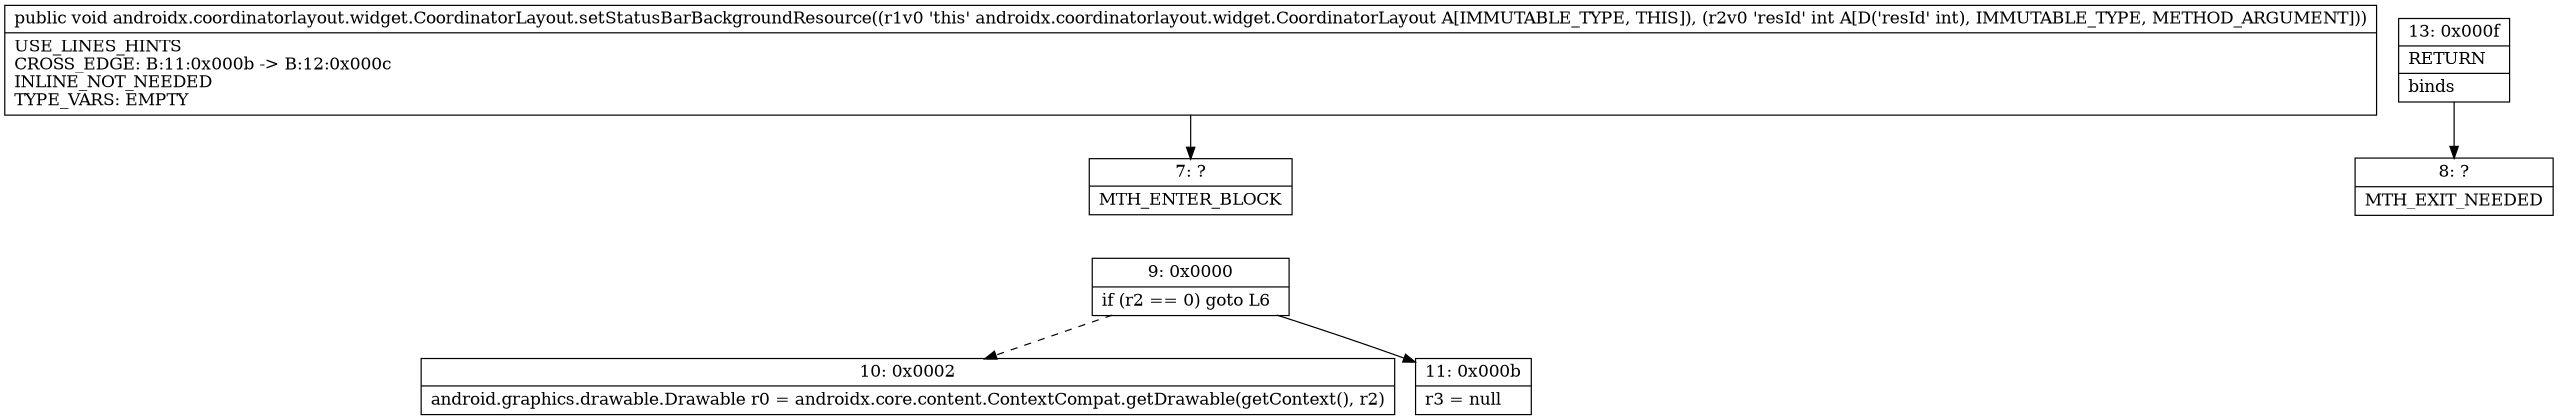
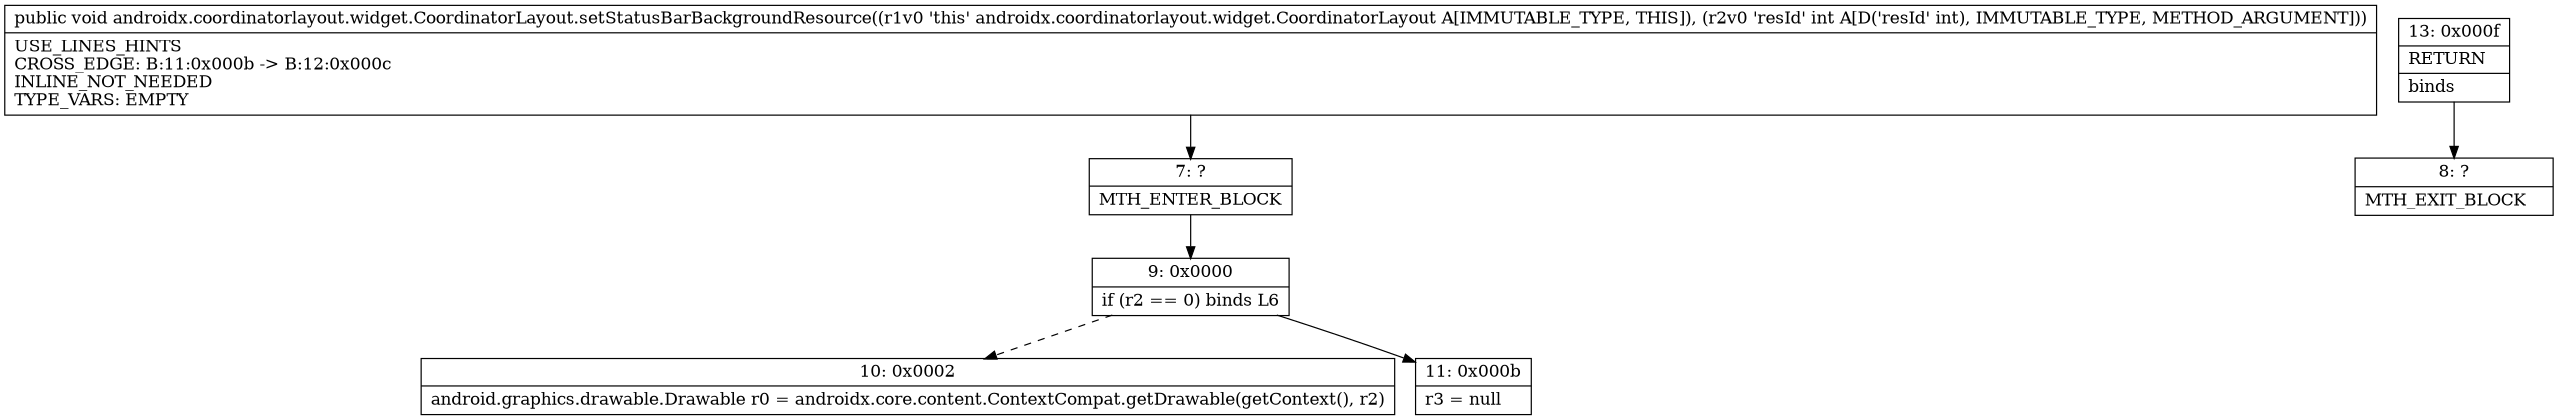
(2454, 200) -> (2446, 200)
none -> (1191, 231)
(1186, 301) -> (1191, 301)
